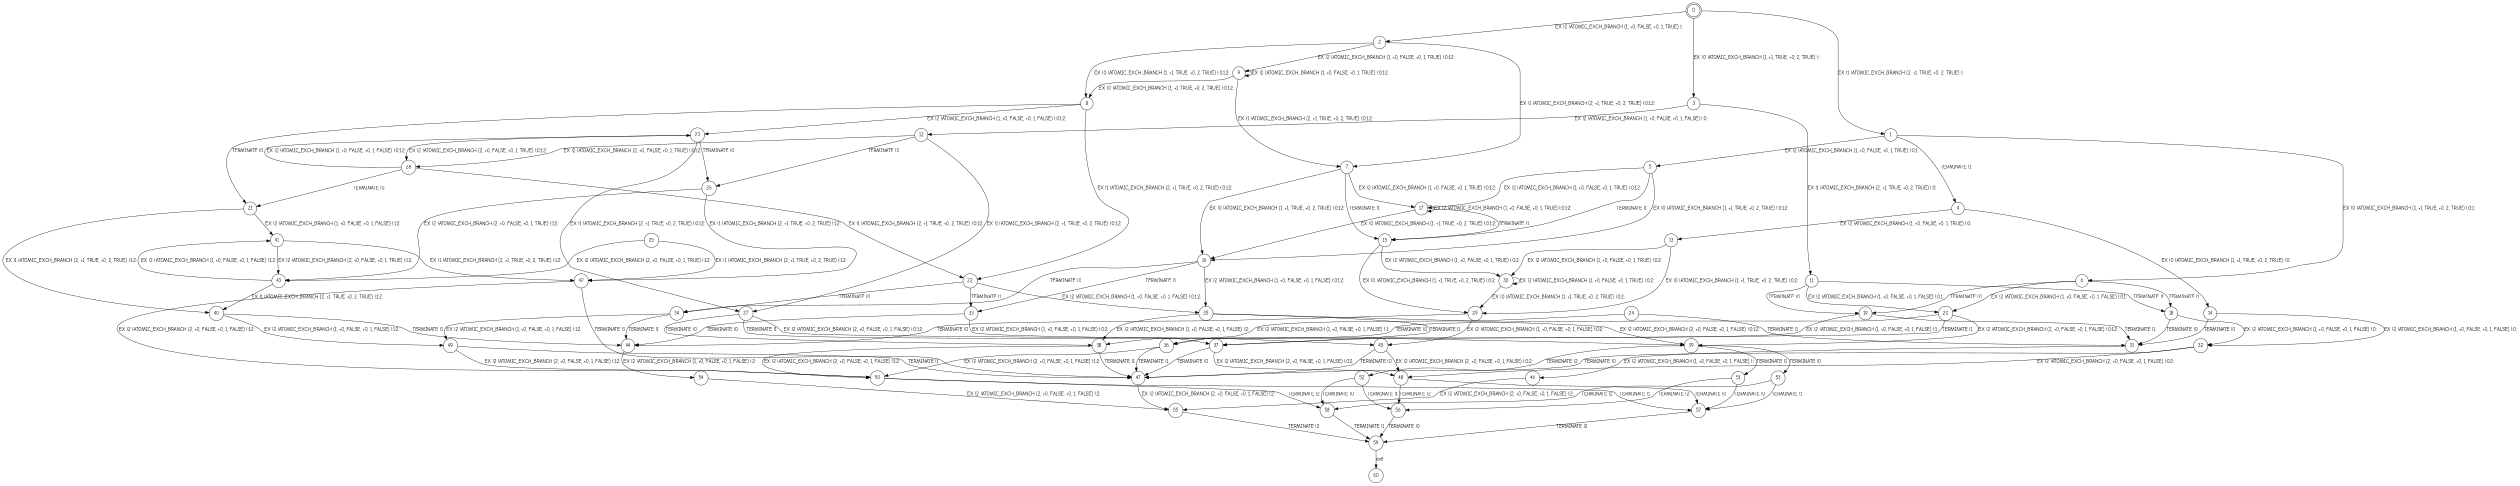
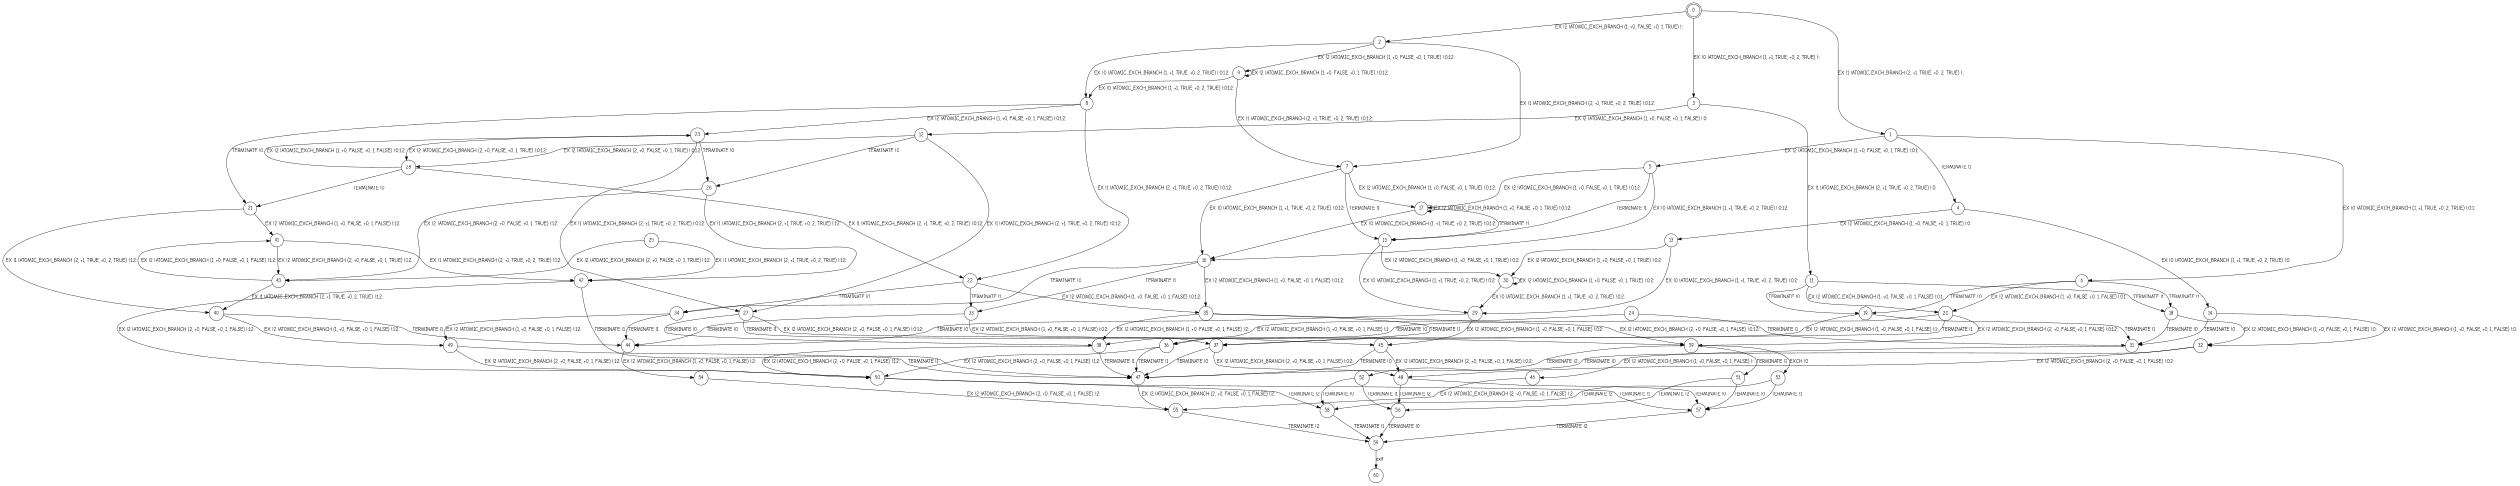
(1805, 362) -> (1799, 362)
